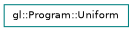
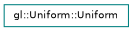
(66, 16) -> (66, 16)
